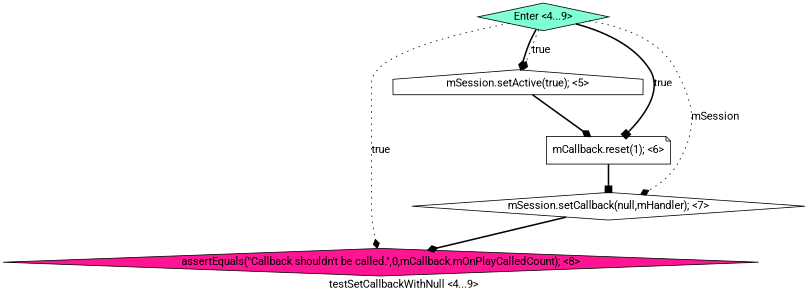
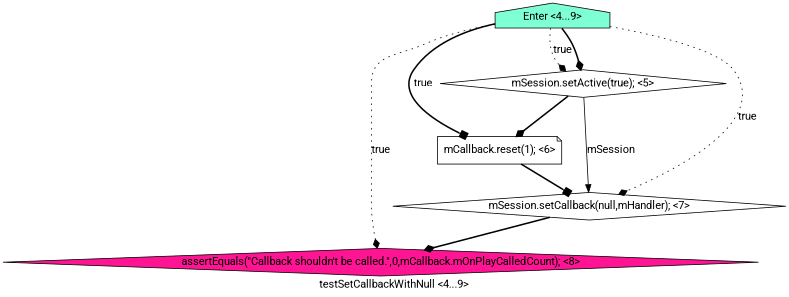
(543, 17) -> (553, 17)
(518, 84) -> (583, 84)
(715, 117) -> (748, 117)
none -> (586, 141)
